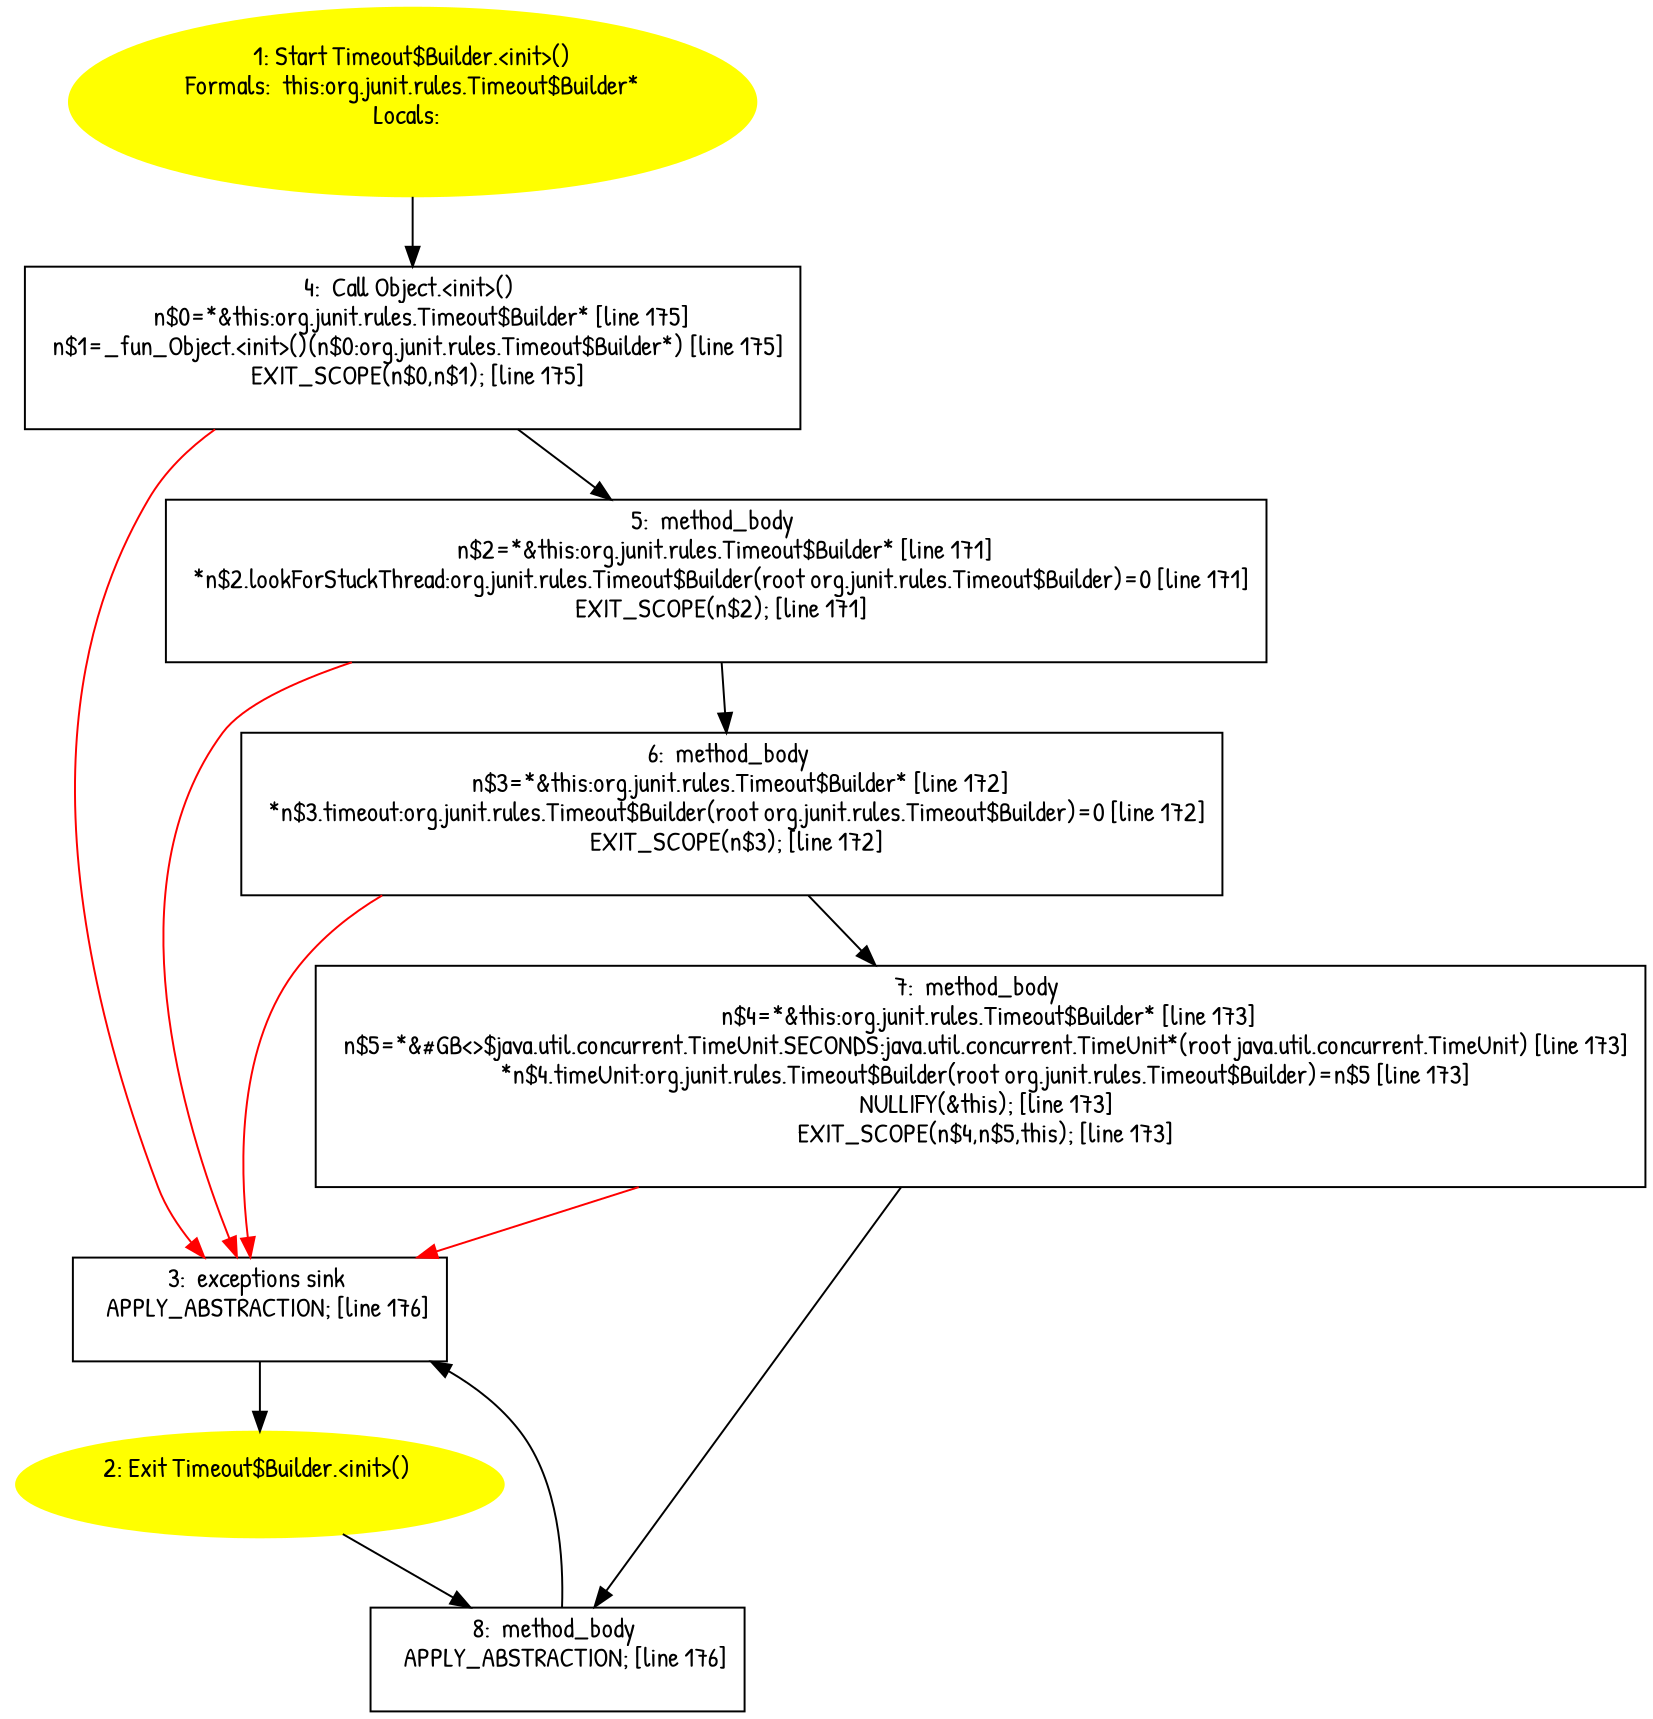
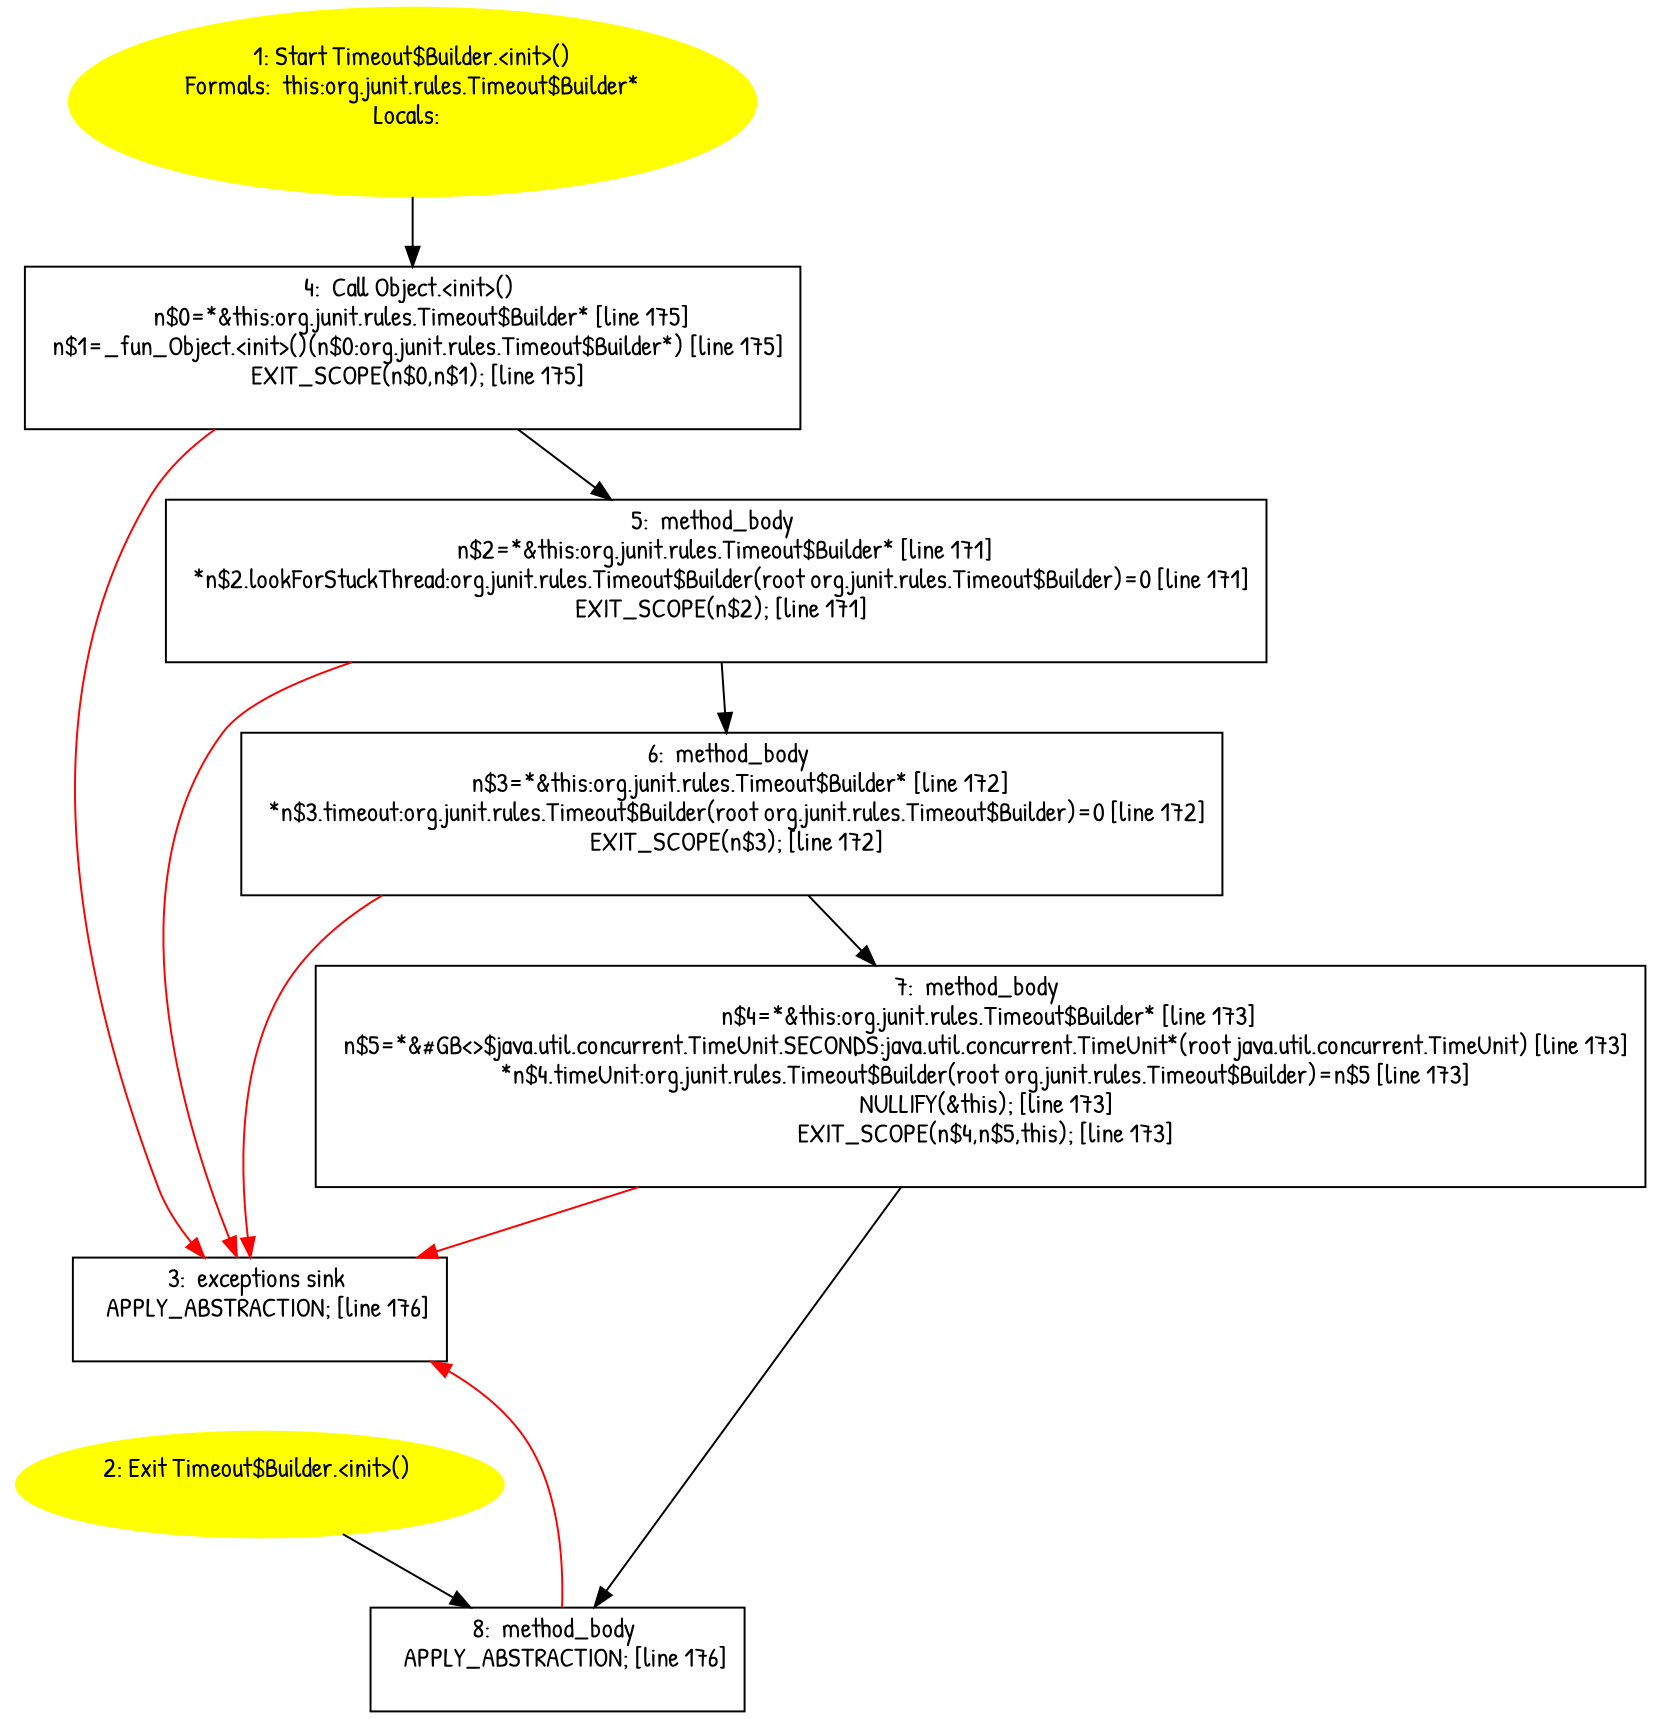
(260, 1387) -> none
(542, 1471) -> (542, 1471)
